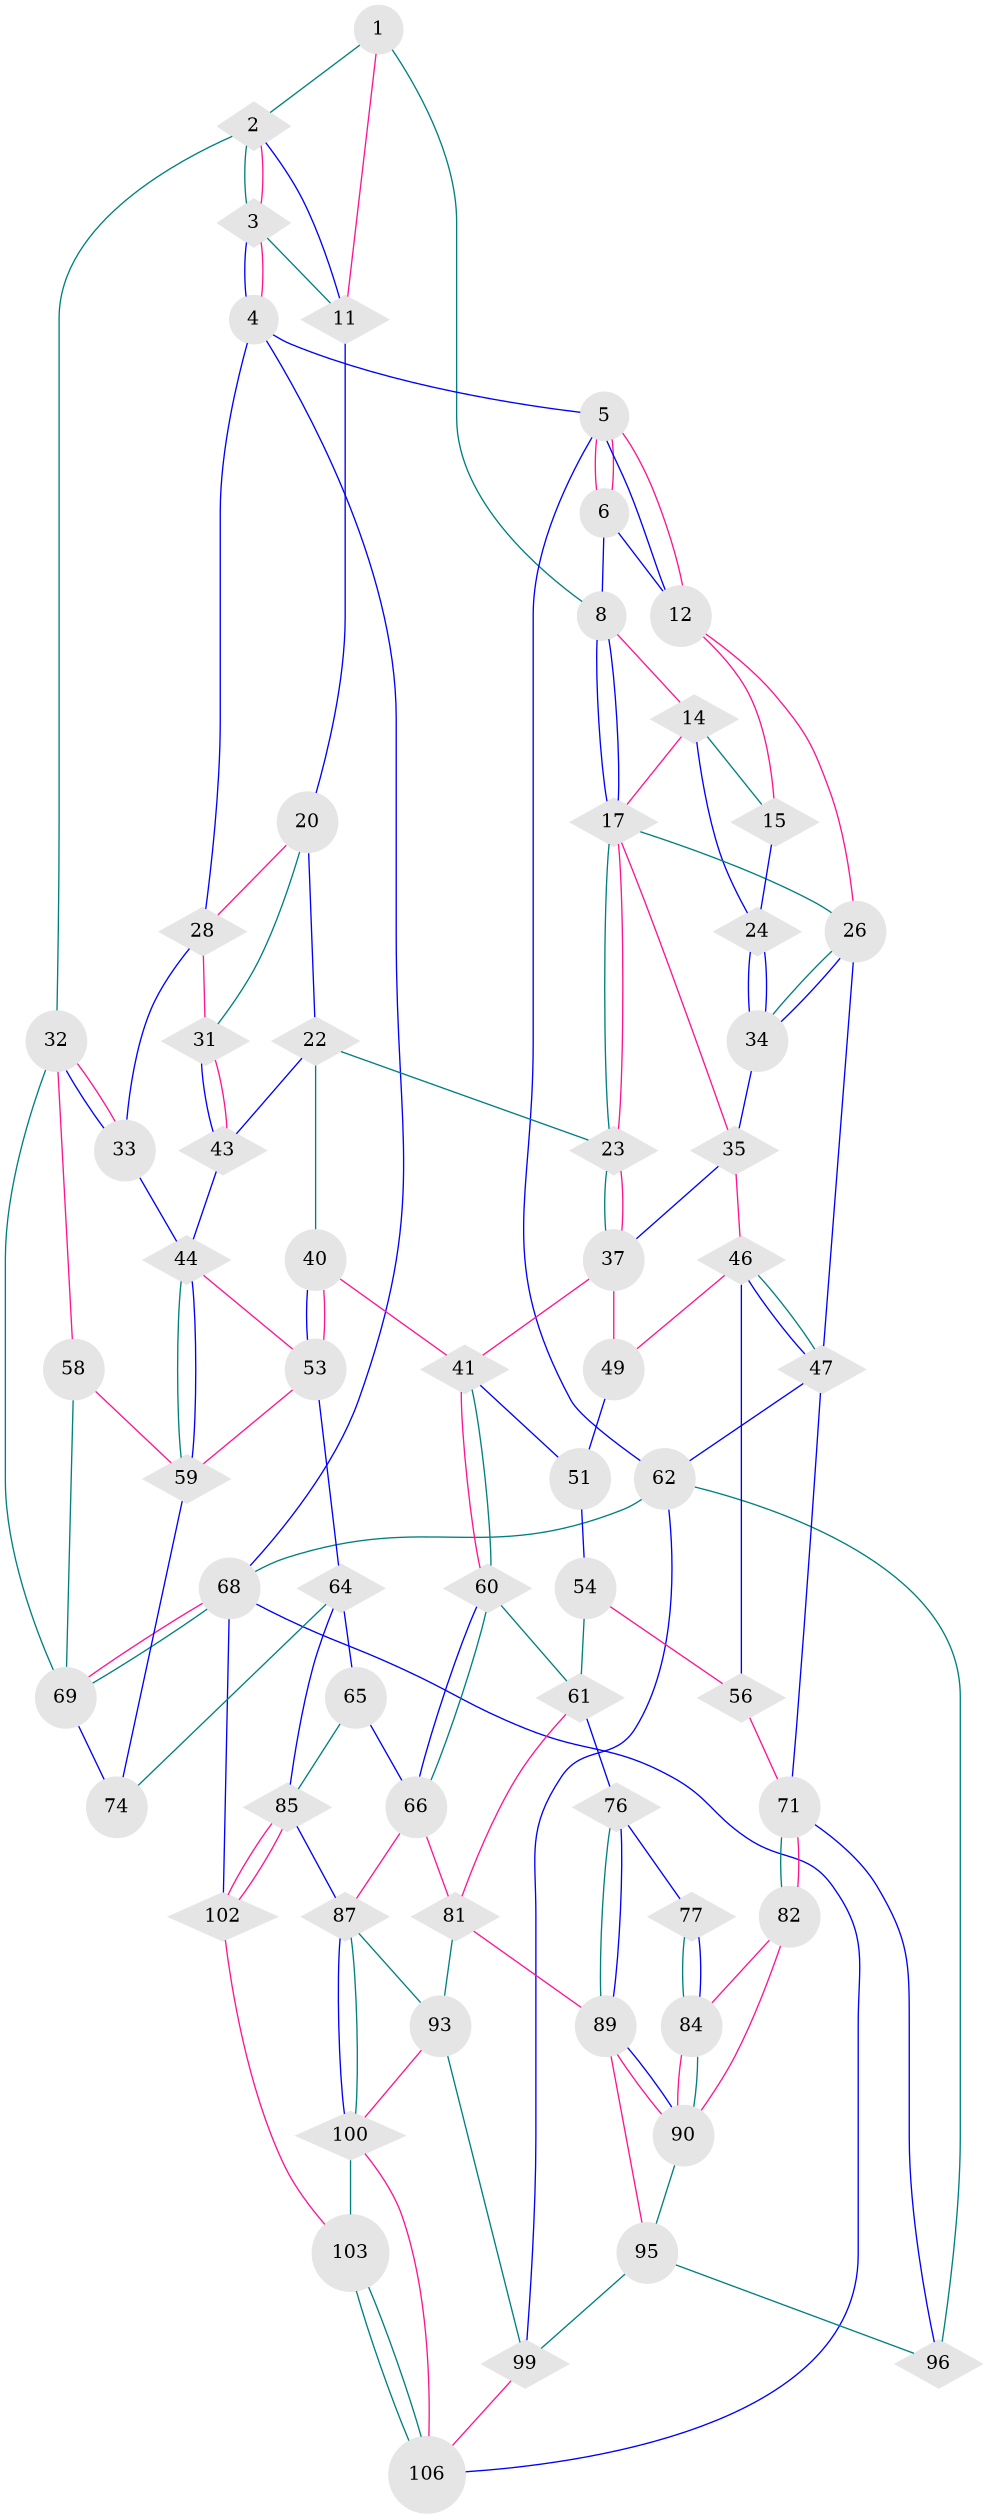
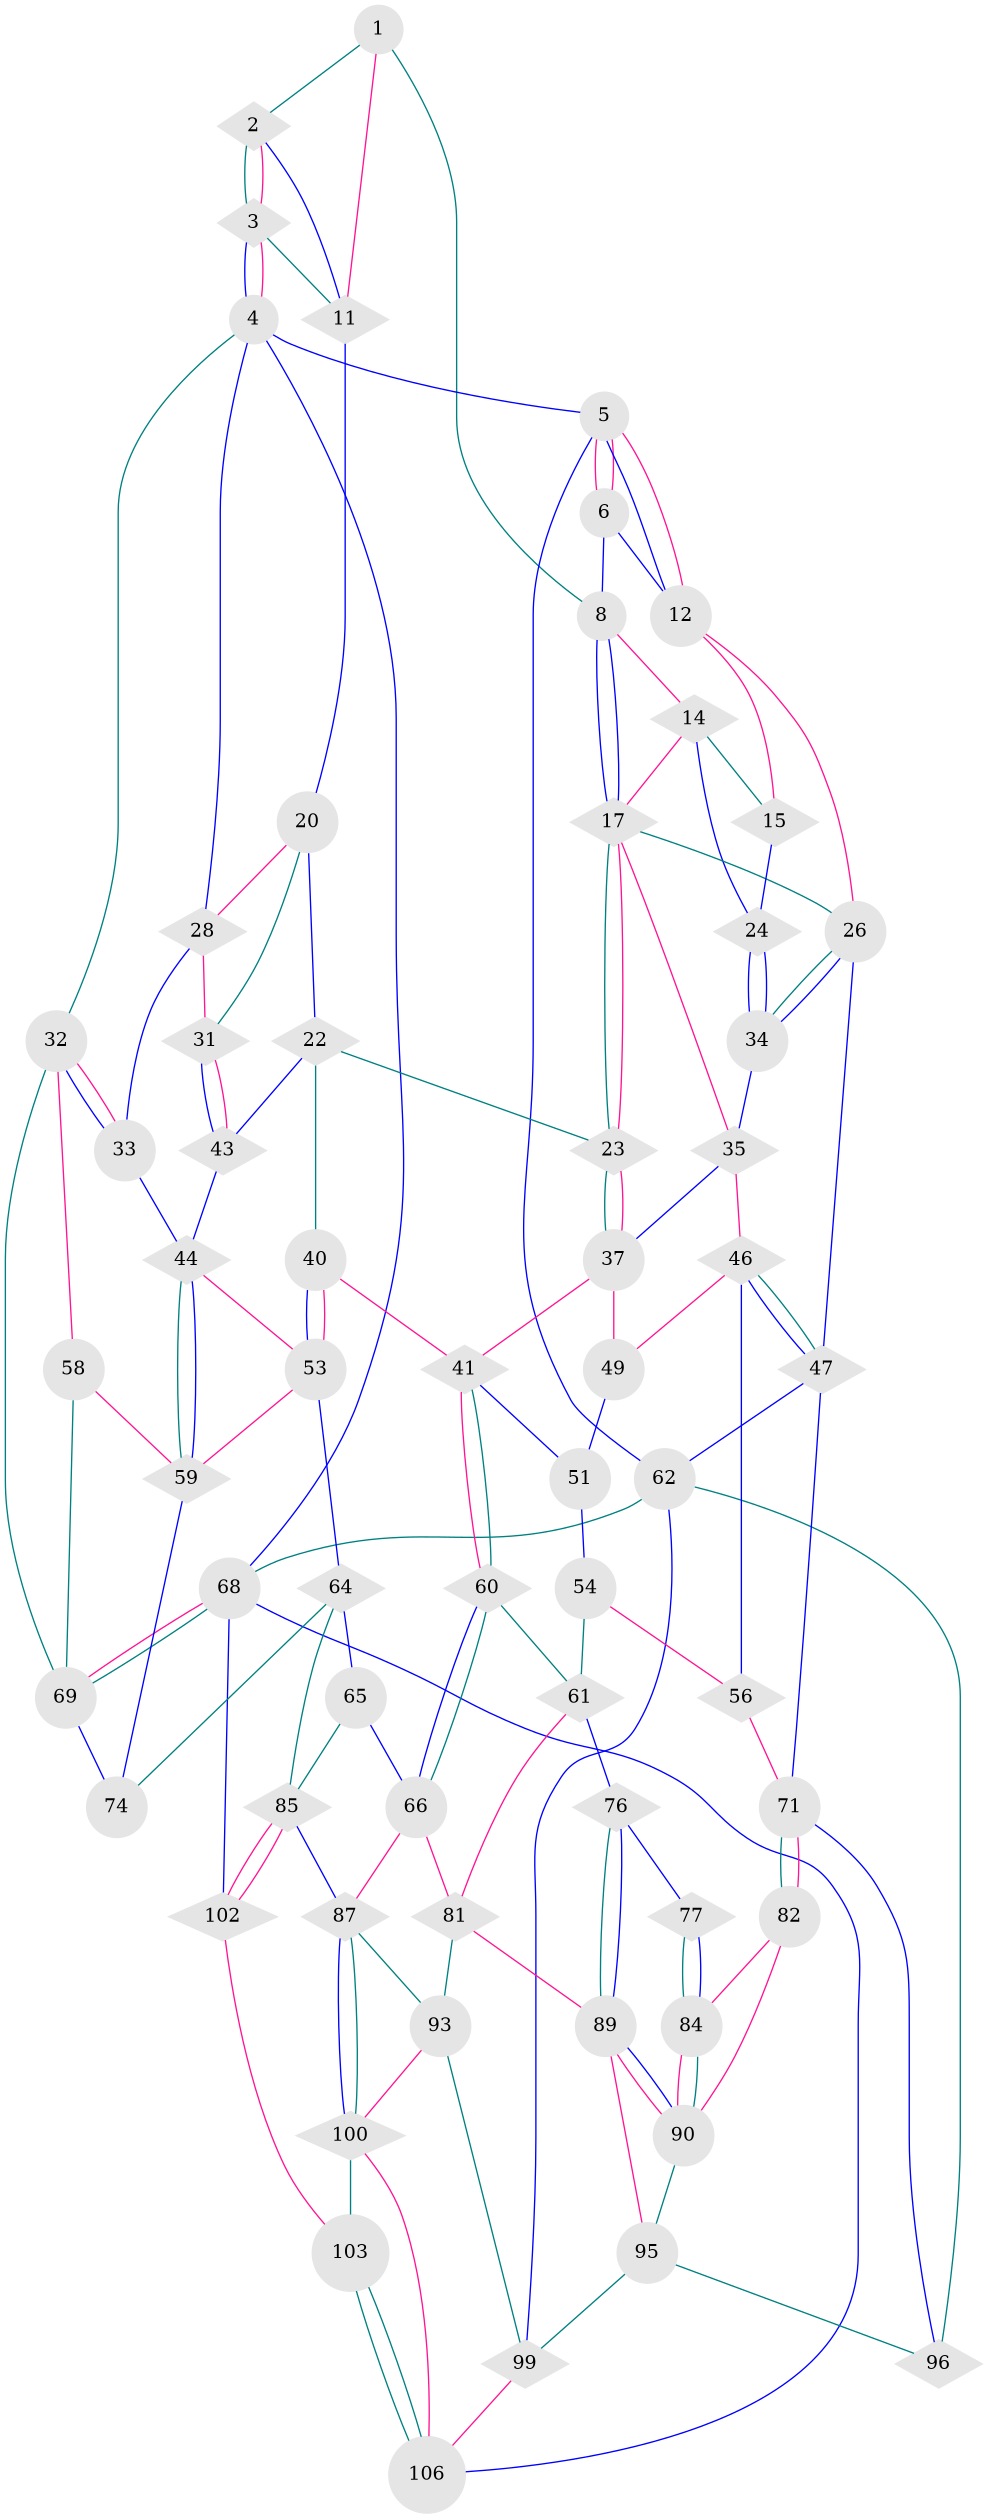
(59, 532) -> (118, 657)
(306, 1695) -> (306, 1695)
